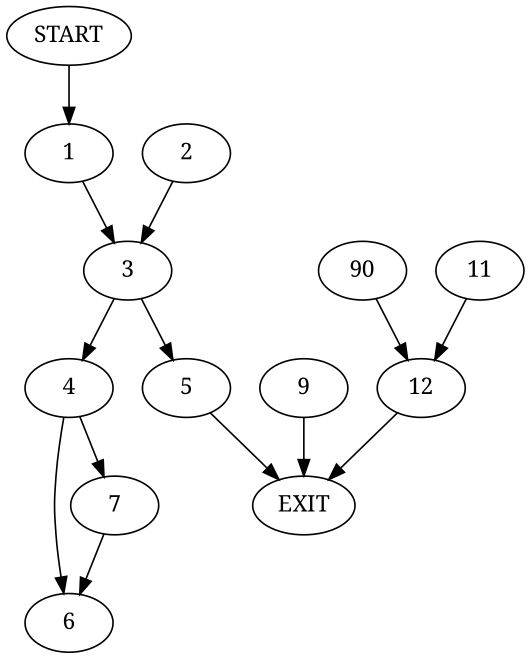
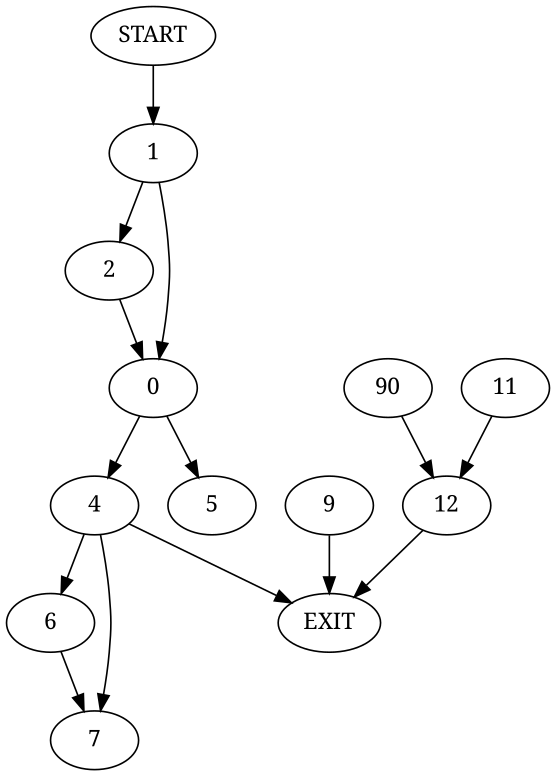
none -> (134, 204)
(128, 271) -> (153, 388)
(238, 440) -> (203, 560)
(95, 557) -> (69, 674)
